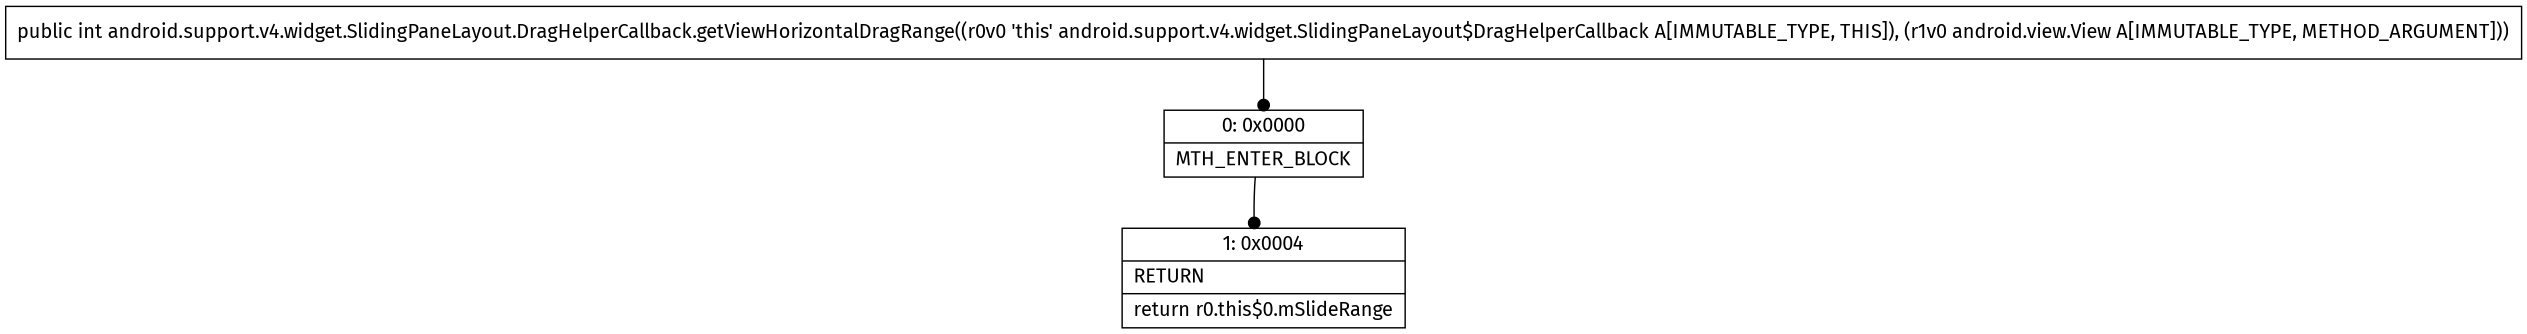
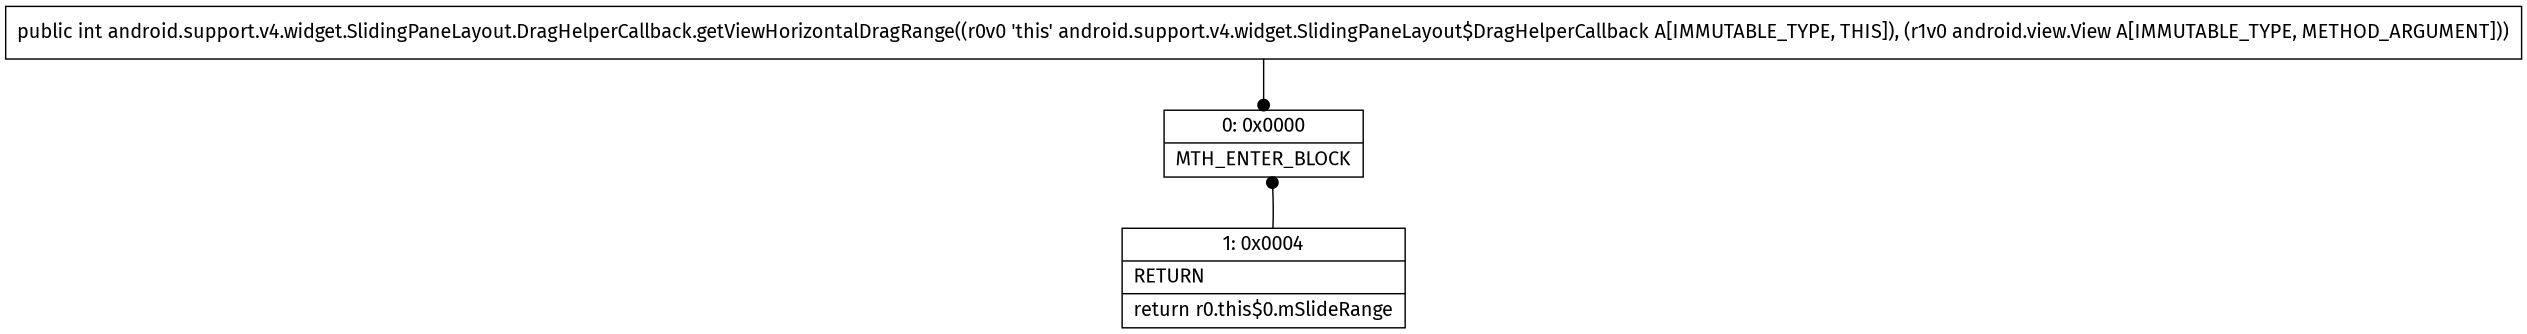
(1254, 197) -> (1273, 208)
